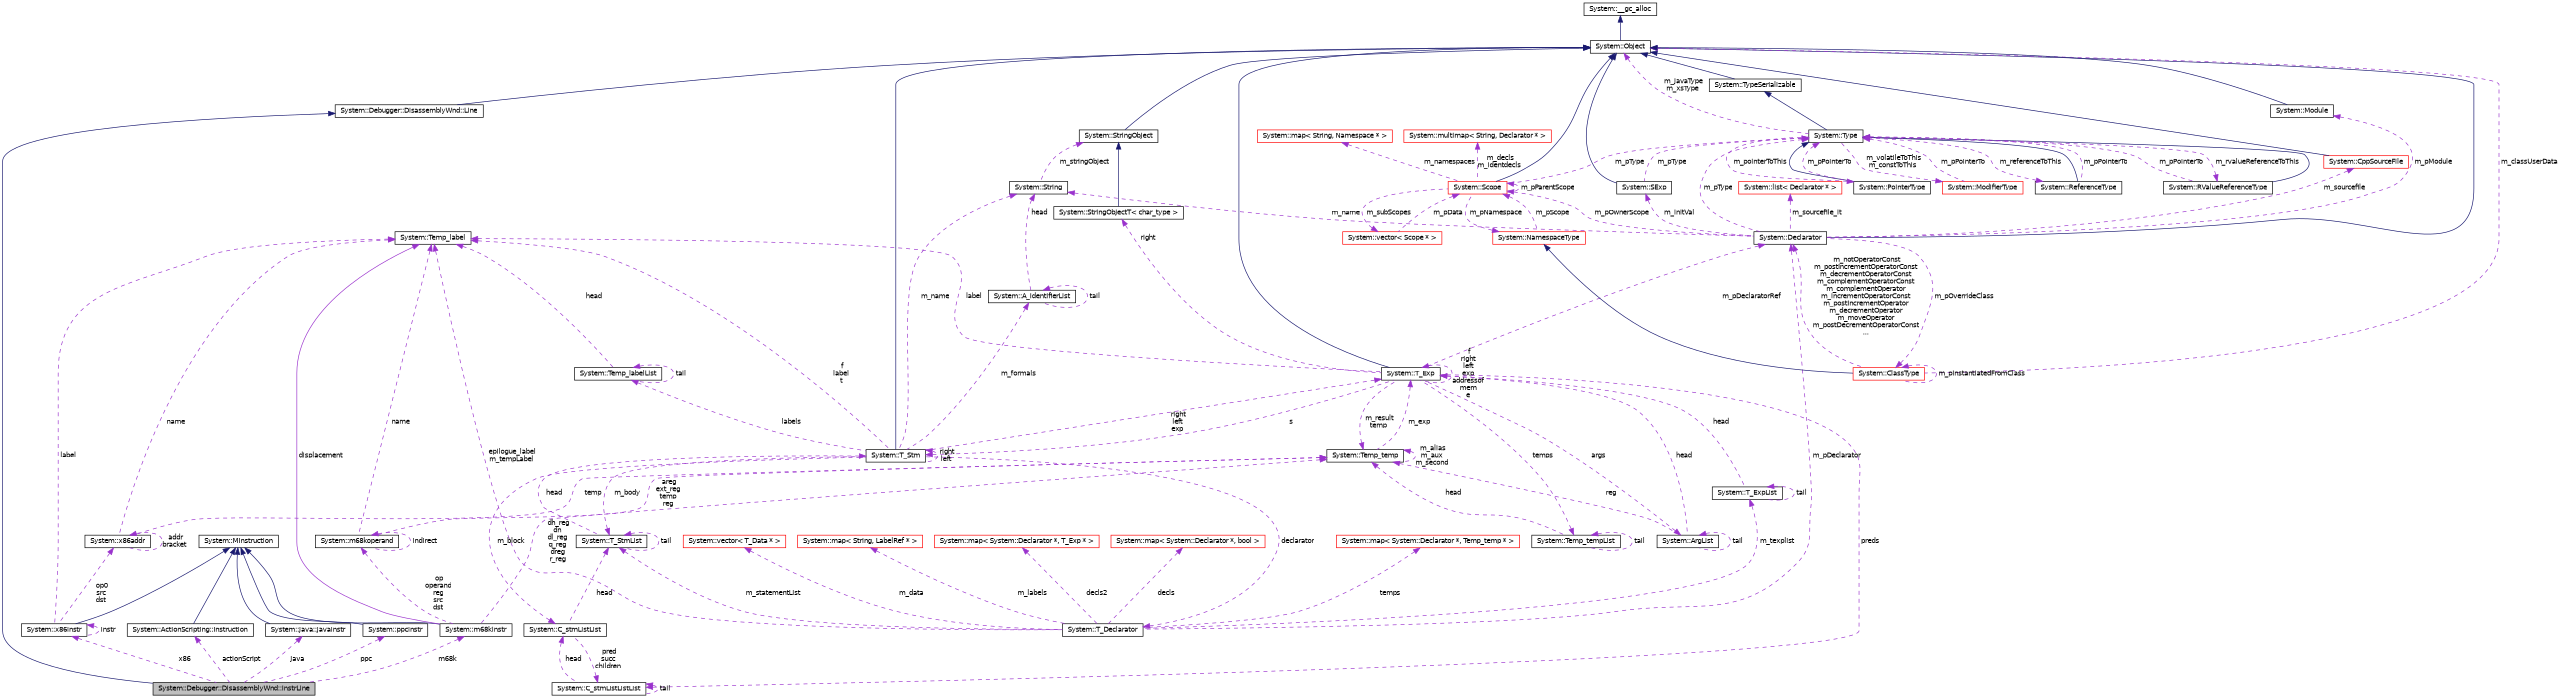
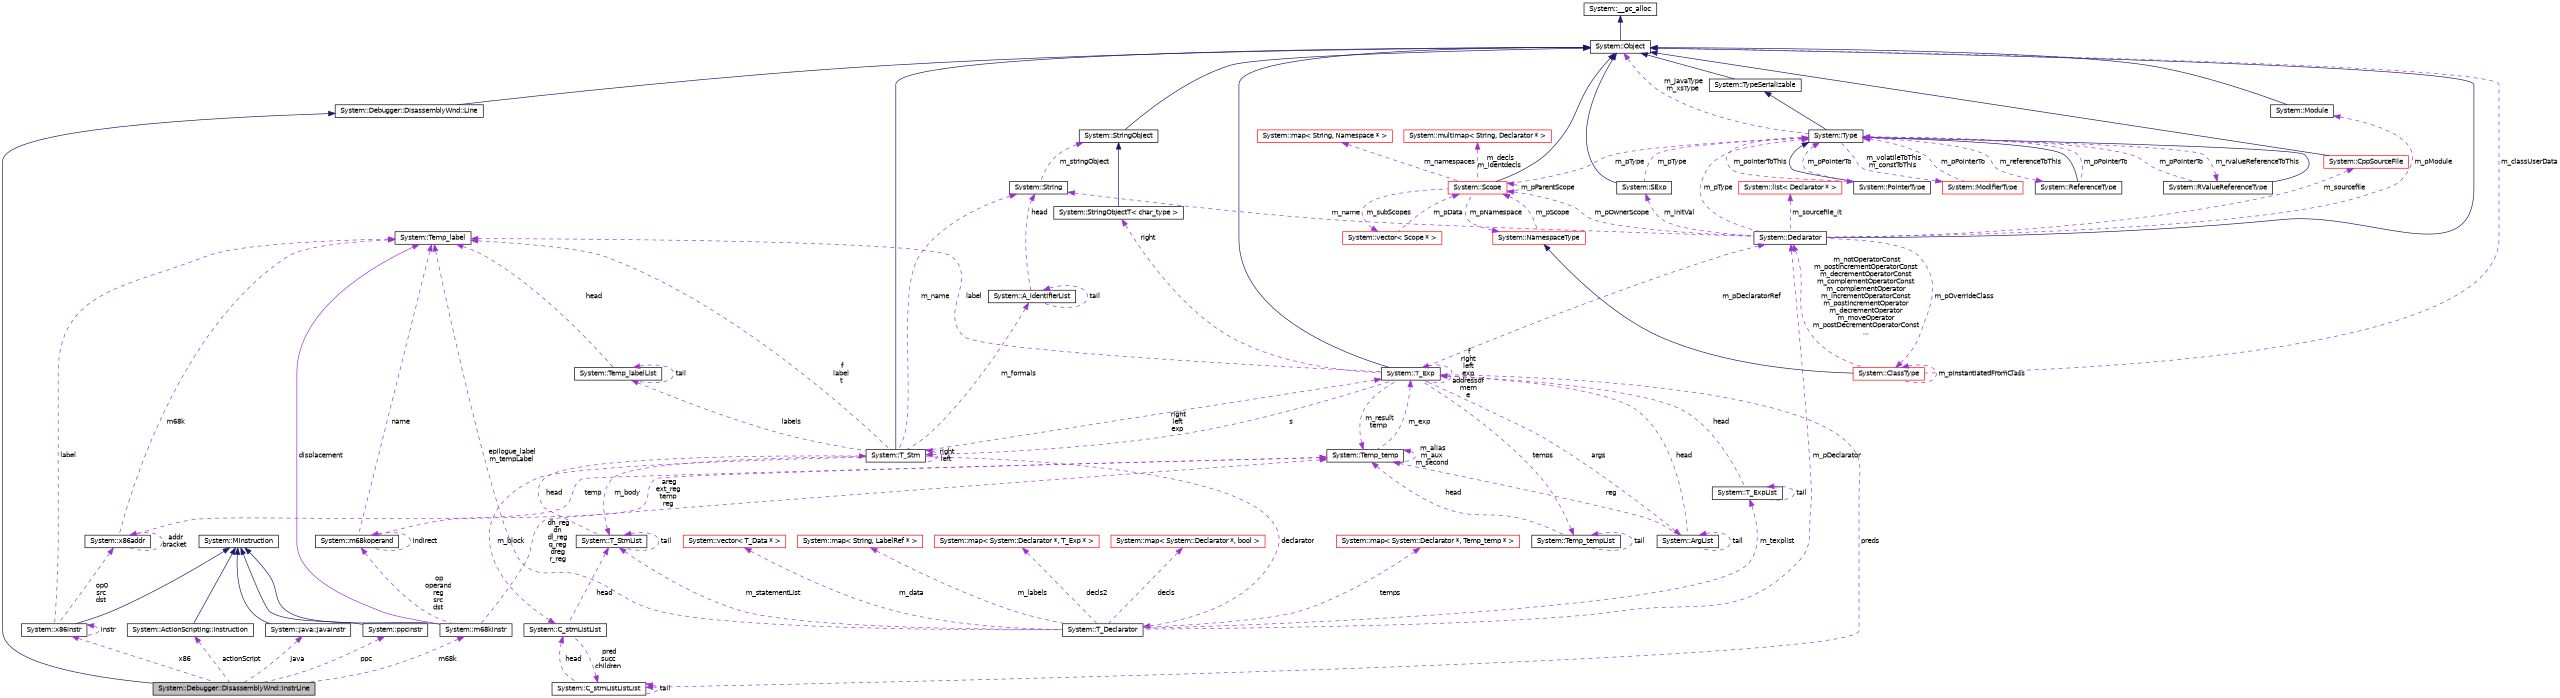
(175, 422) -> (175, 422)
